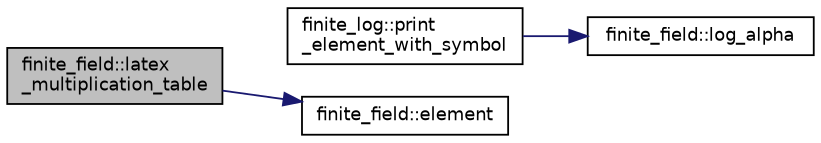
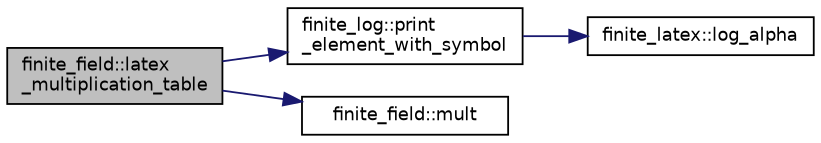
(701, 36) -> (701, 36)
none -> (246, 58)
(405, 116) -> (405, 116)
